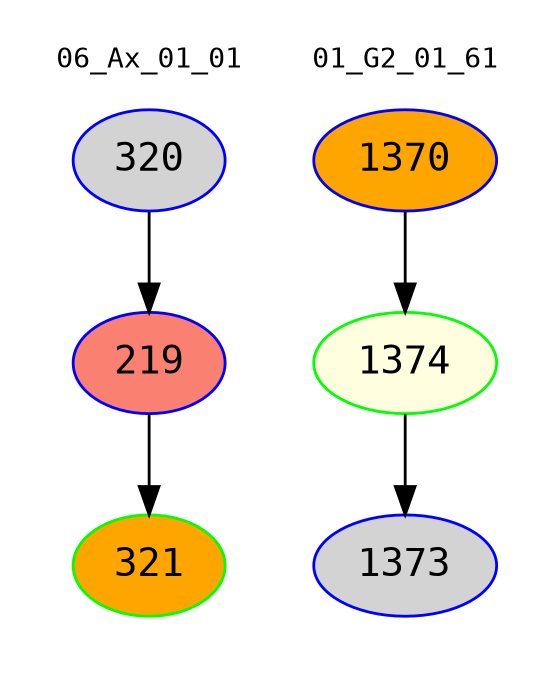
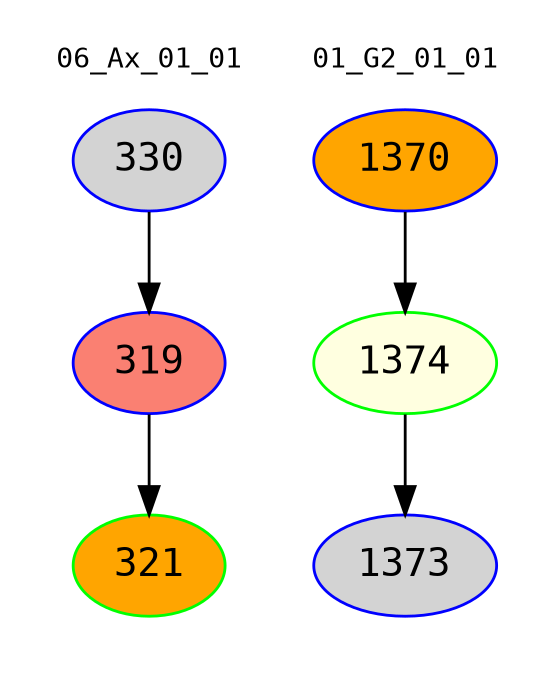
(407, 60) -> (407, 60)
(149, 160) -> (149, 160)
(149, 363) -> (149, 363)
